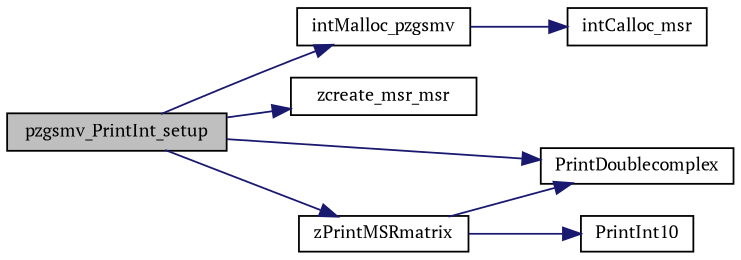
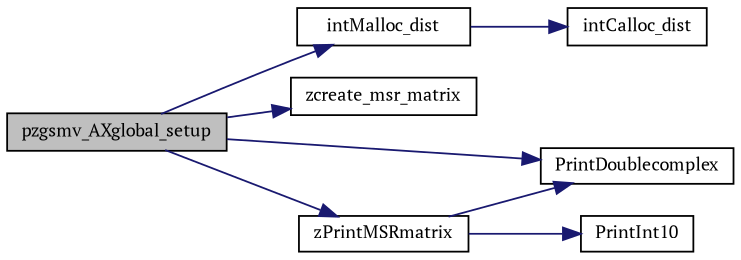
(384, 27) -> (384, 27)
(637, 27) -> (637, 27)
(384, 96) -> (384, 96)
(117, 132) -> (117, 132)
